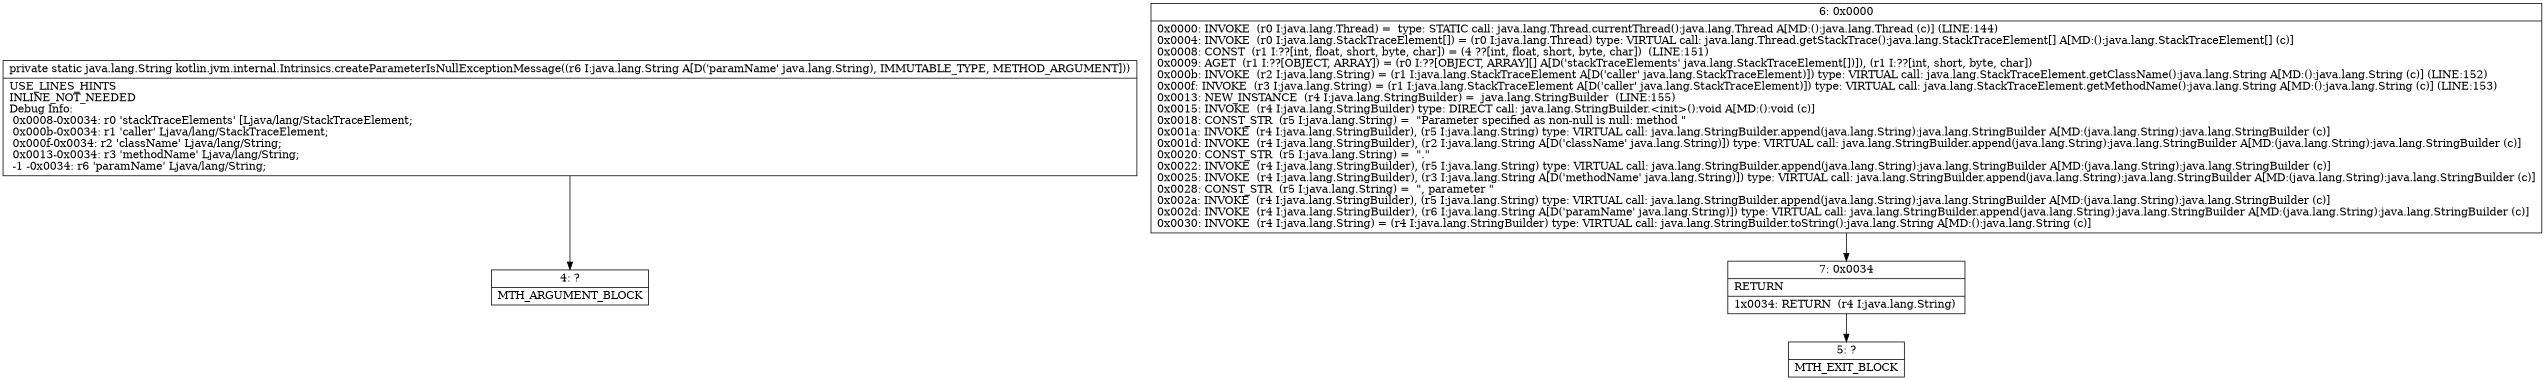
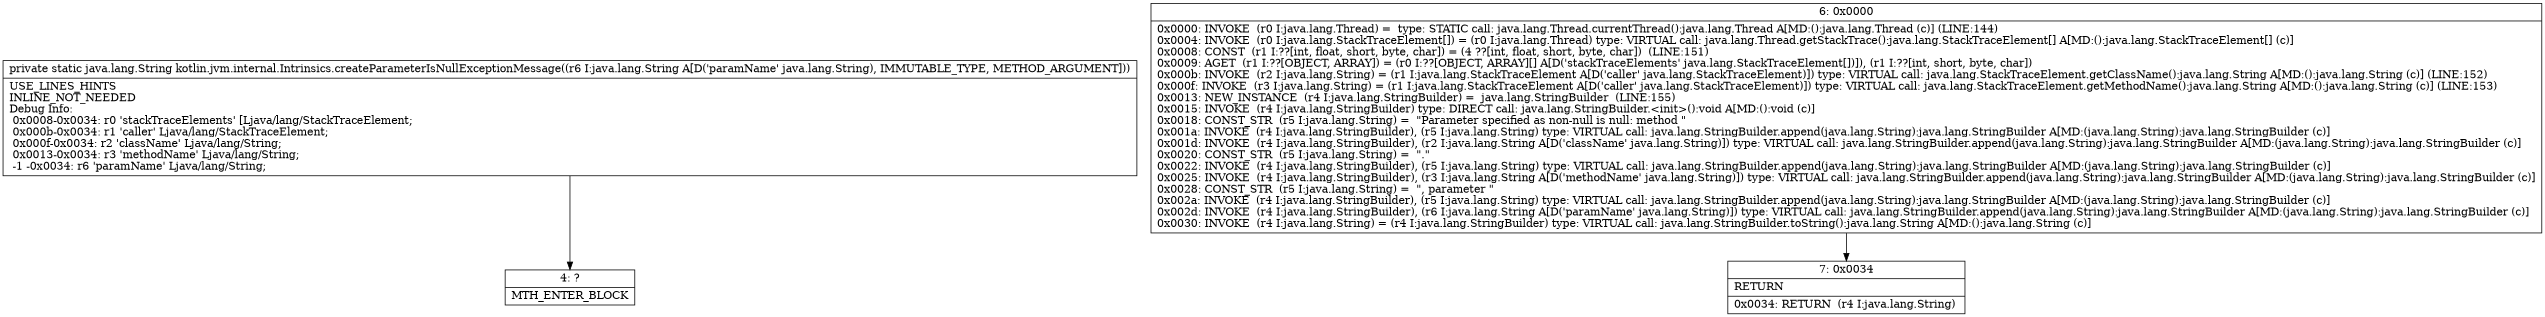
(570, 296) -> (570, 296)
(1846, 305) -> (1846, 305)
(1846, 360) -> none
